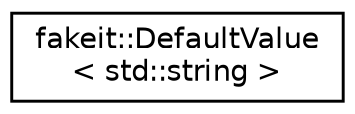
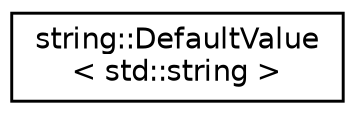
(177, 57) -> (177, 57)
